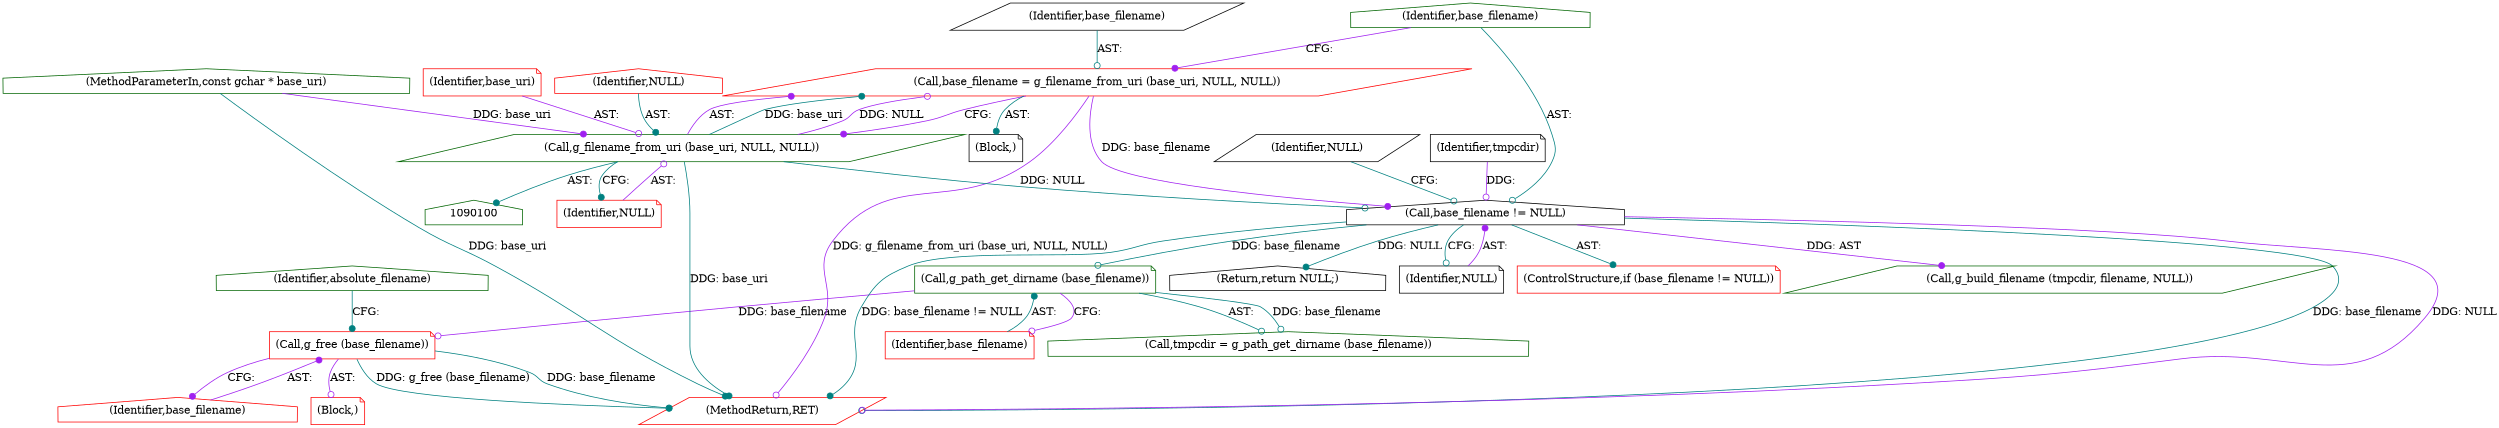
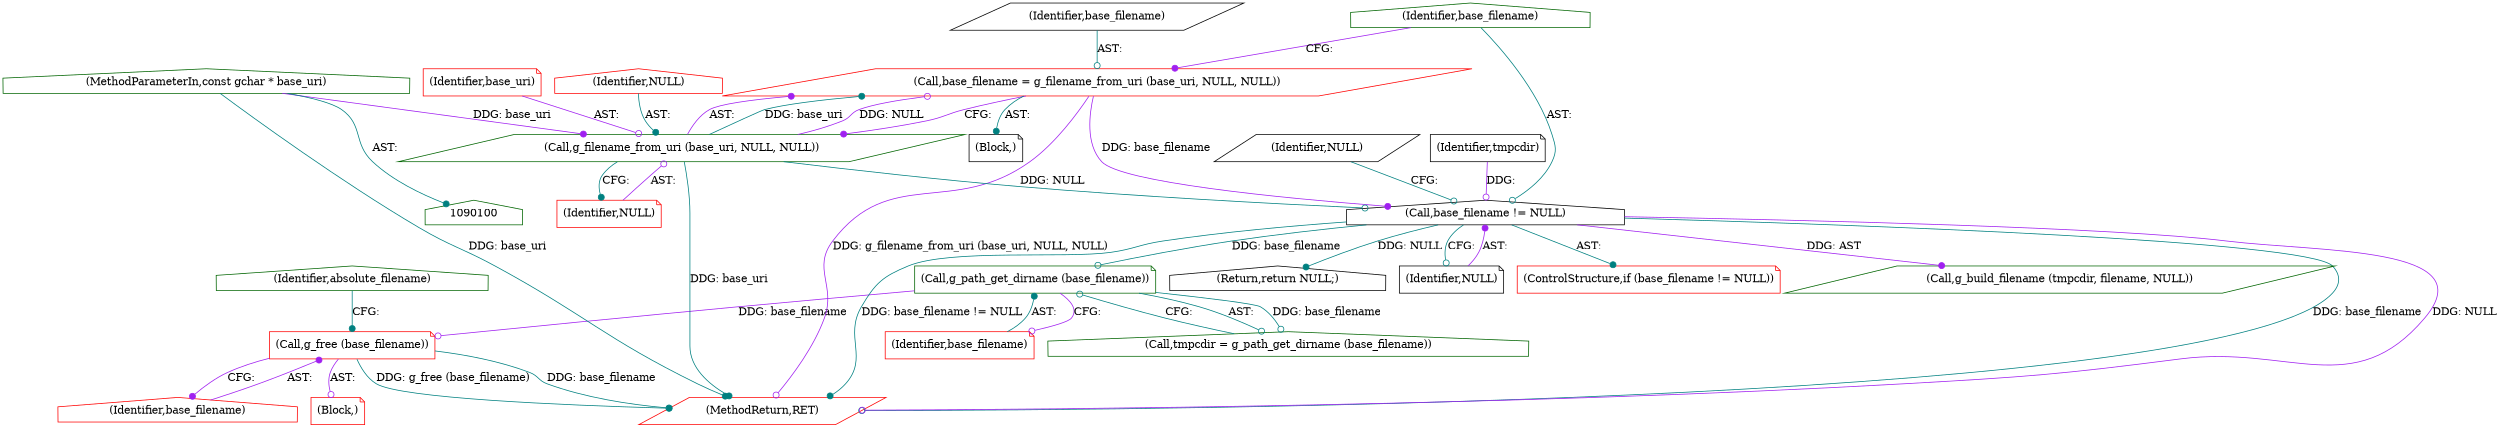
(558, 179) -> (362, 147)
none -> (1158, 316)
